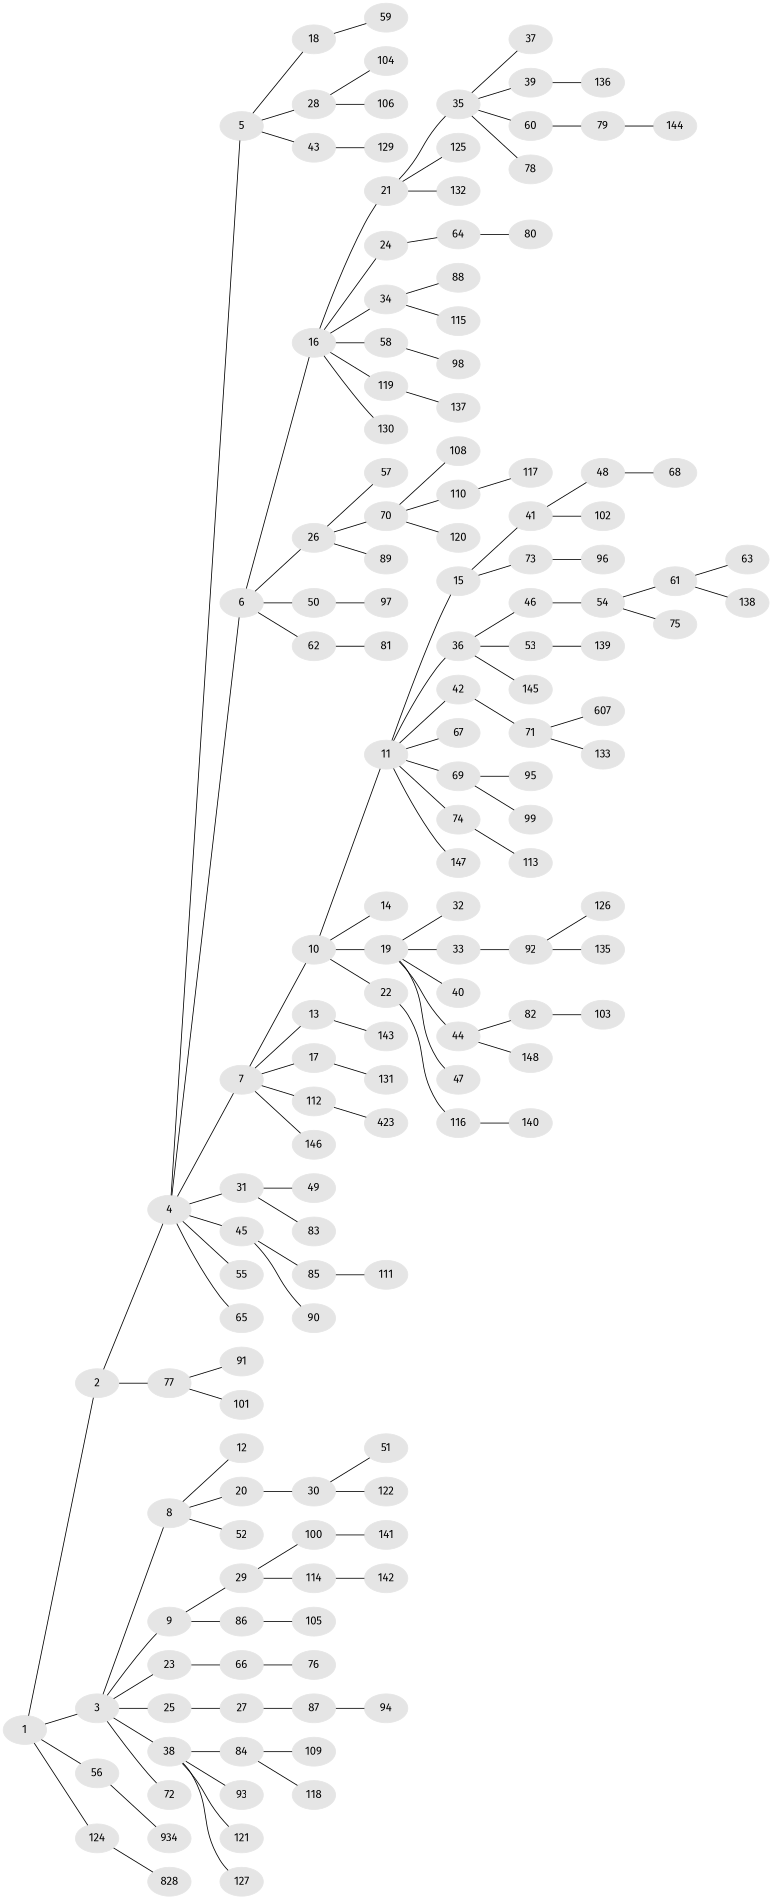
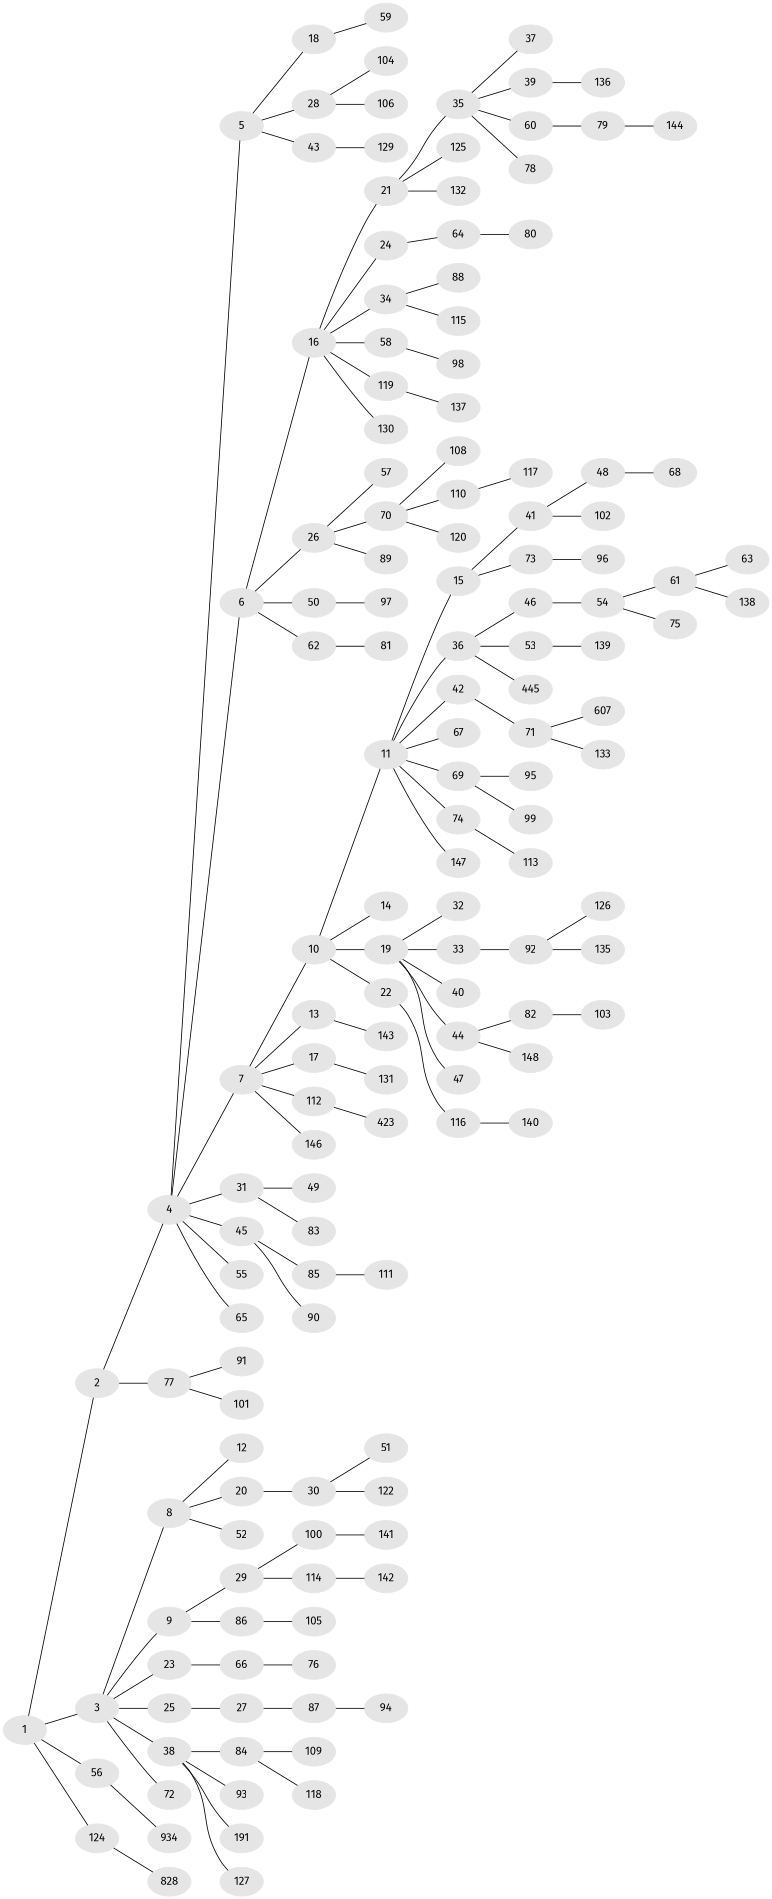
(531, 690) -> (531, 690)
(242, 1838) -> (242, 1838)
